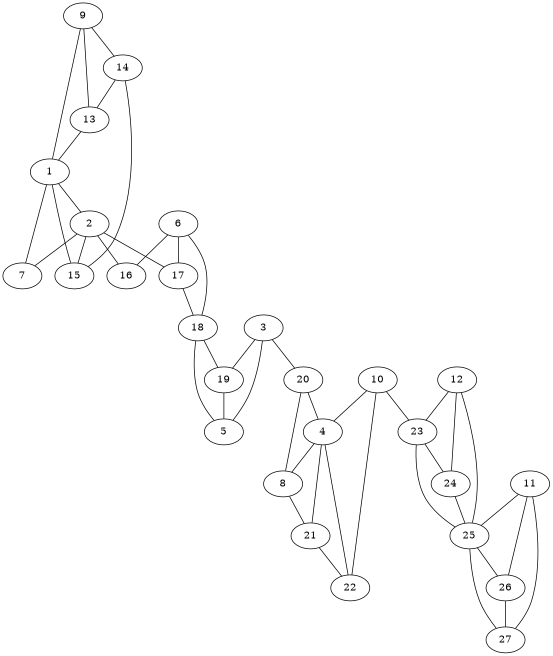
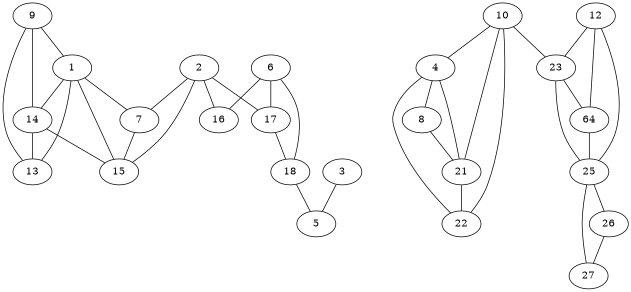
none -> (482, 94)
none -> (129, 146)
(70, 198) -> (52, 94)
(224, 380) -> none
(303, 380) -> none
(451, 484) -> (589, 120)
(530, 484) -> none
